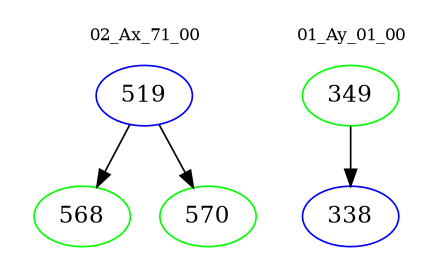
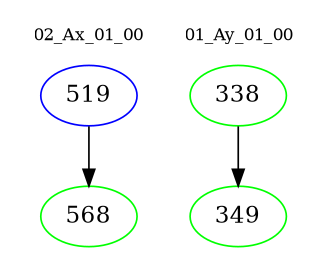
(145, 36) -> (89, 36)
(351, 148) -> (238, 148)
(208, 216) -> none
(351, 216) -> (238, 96)
